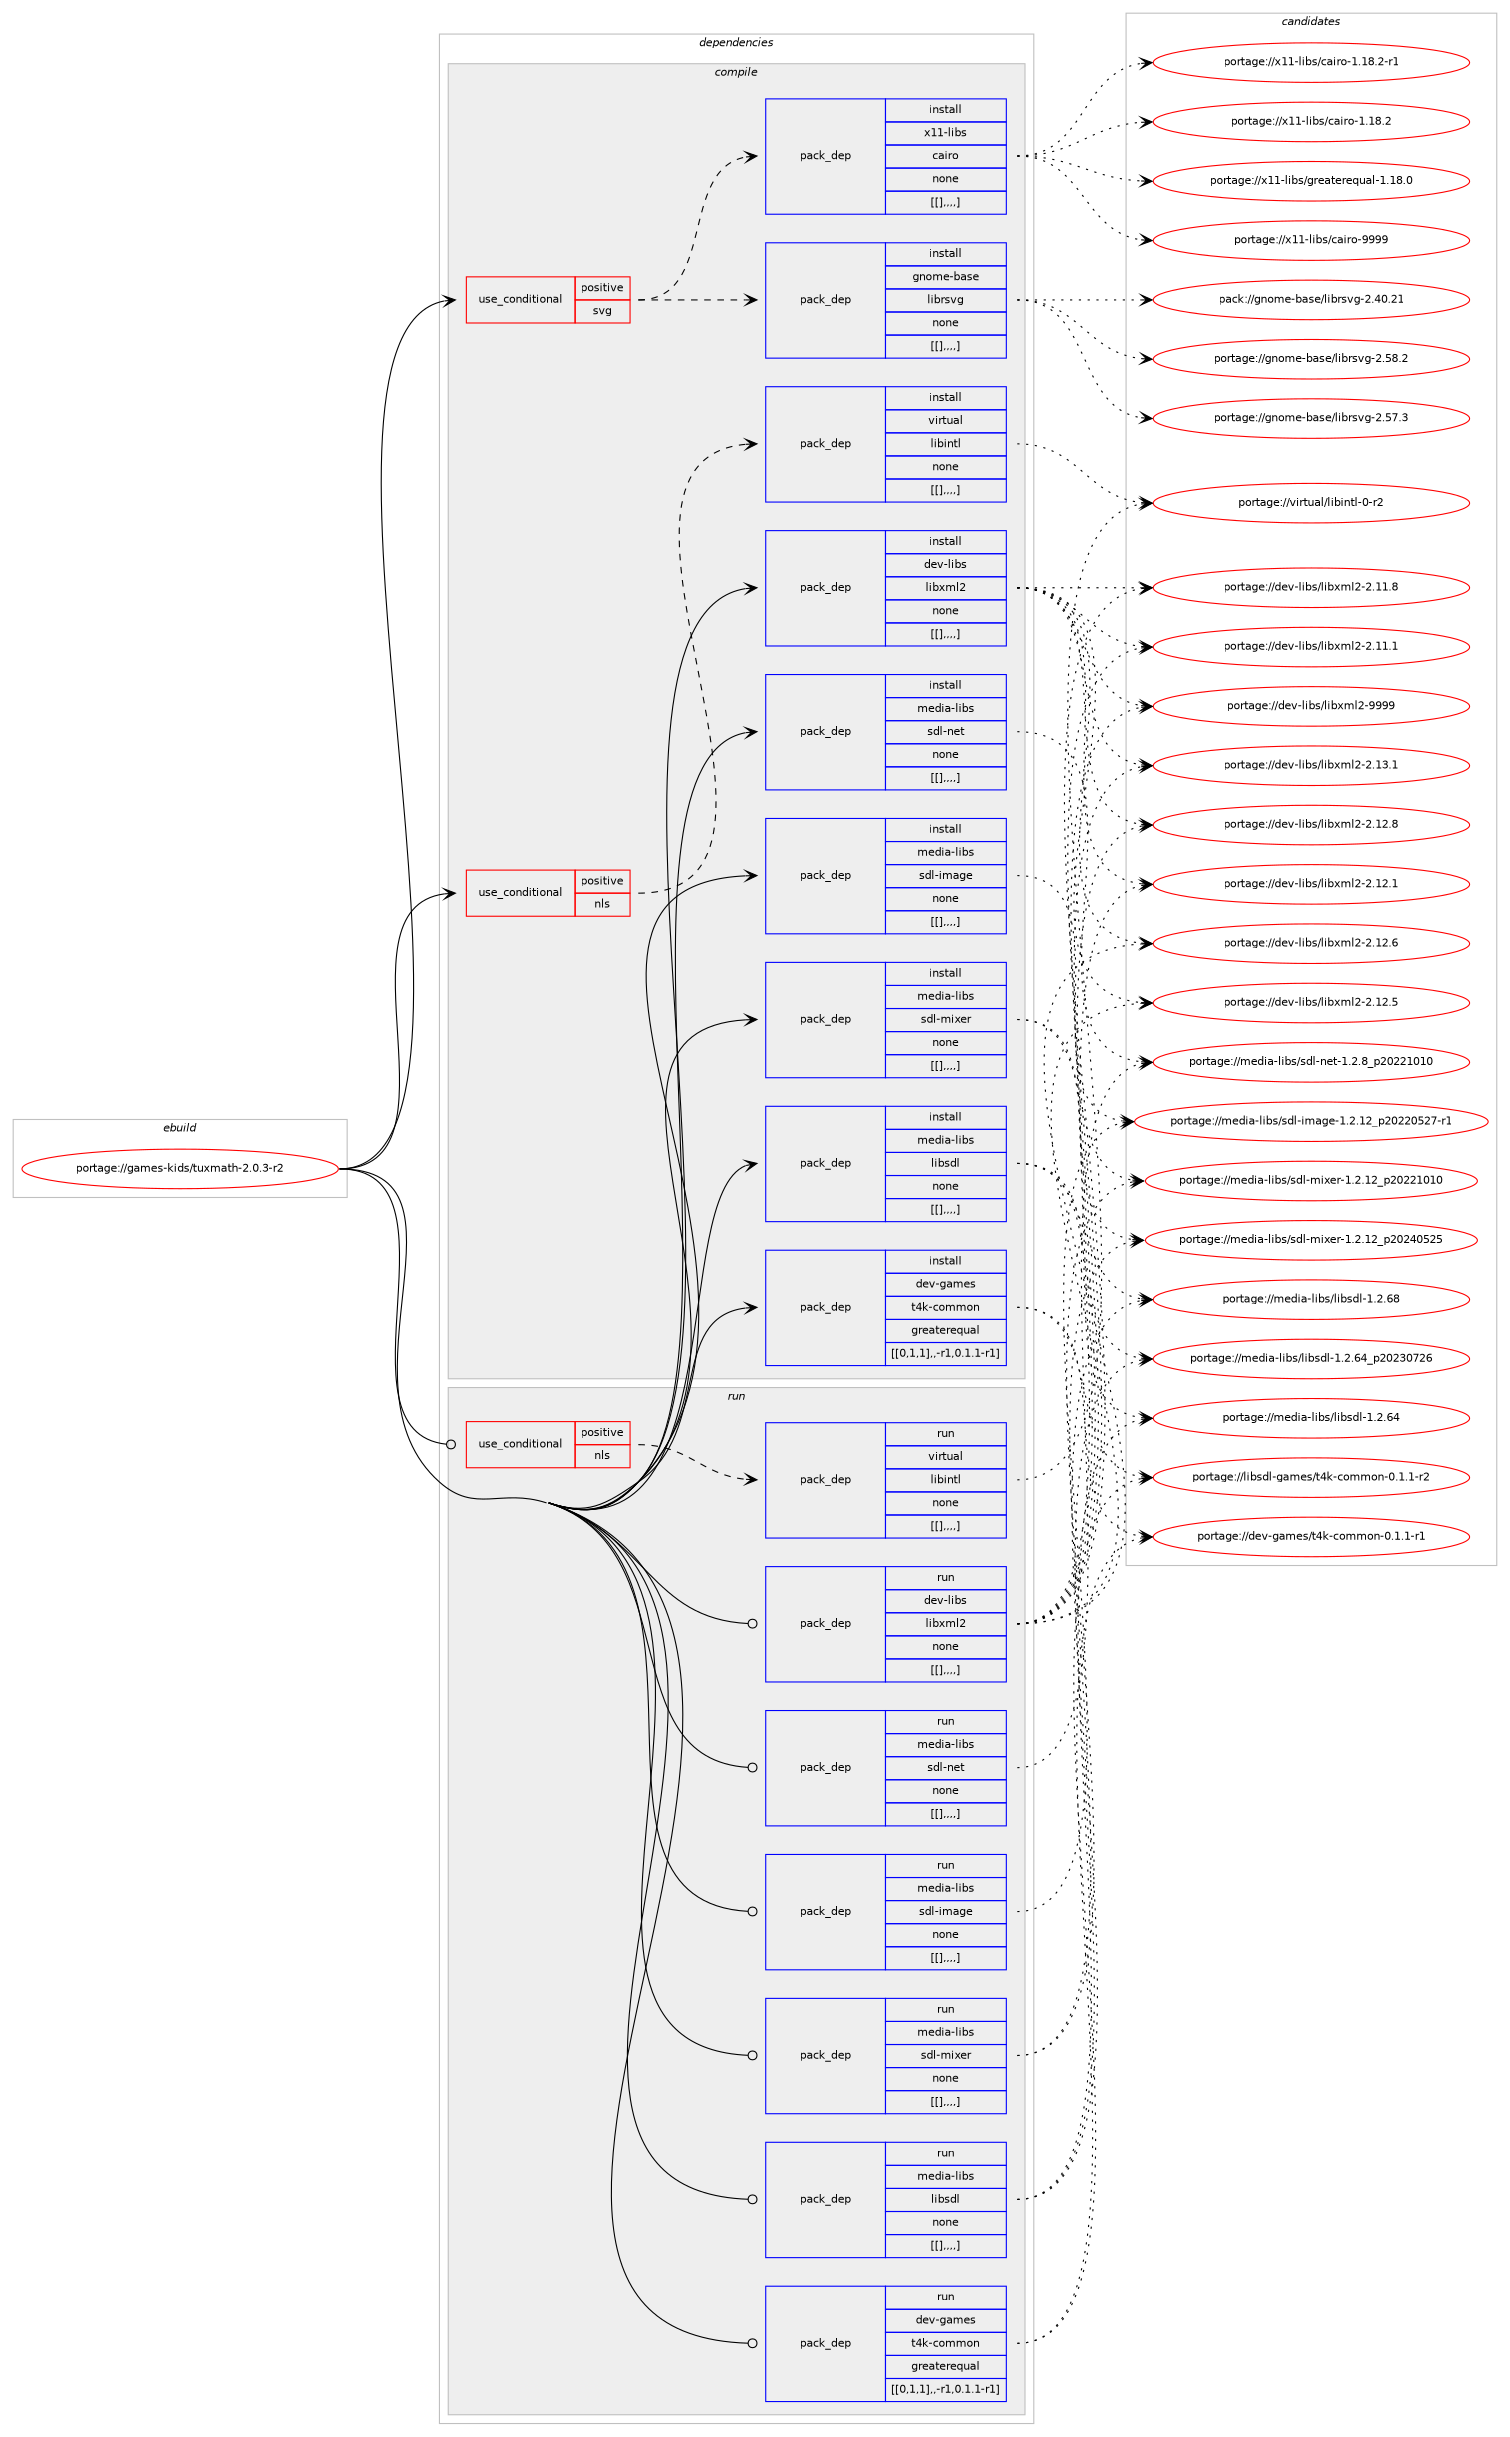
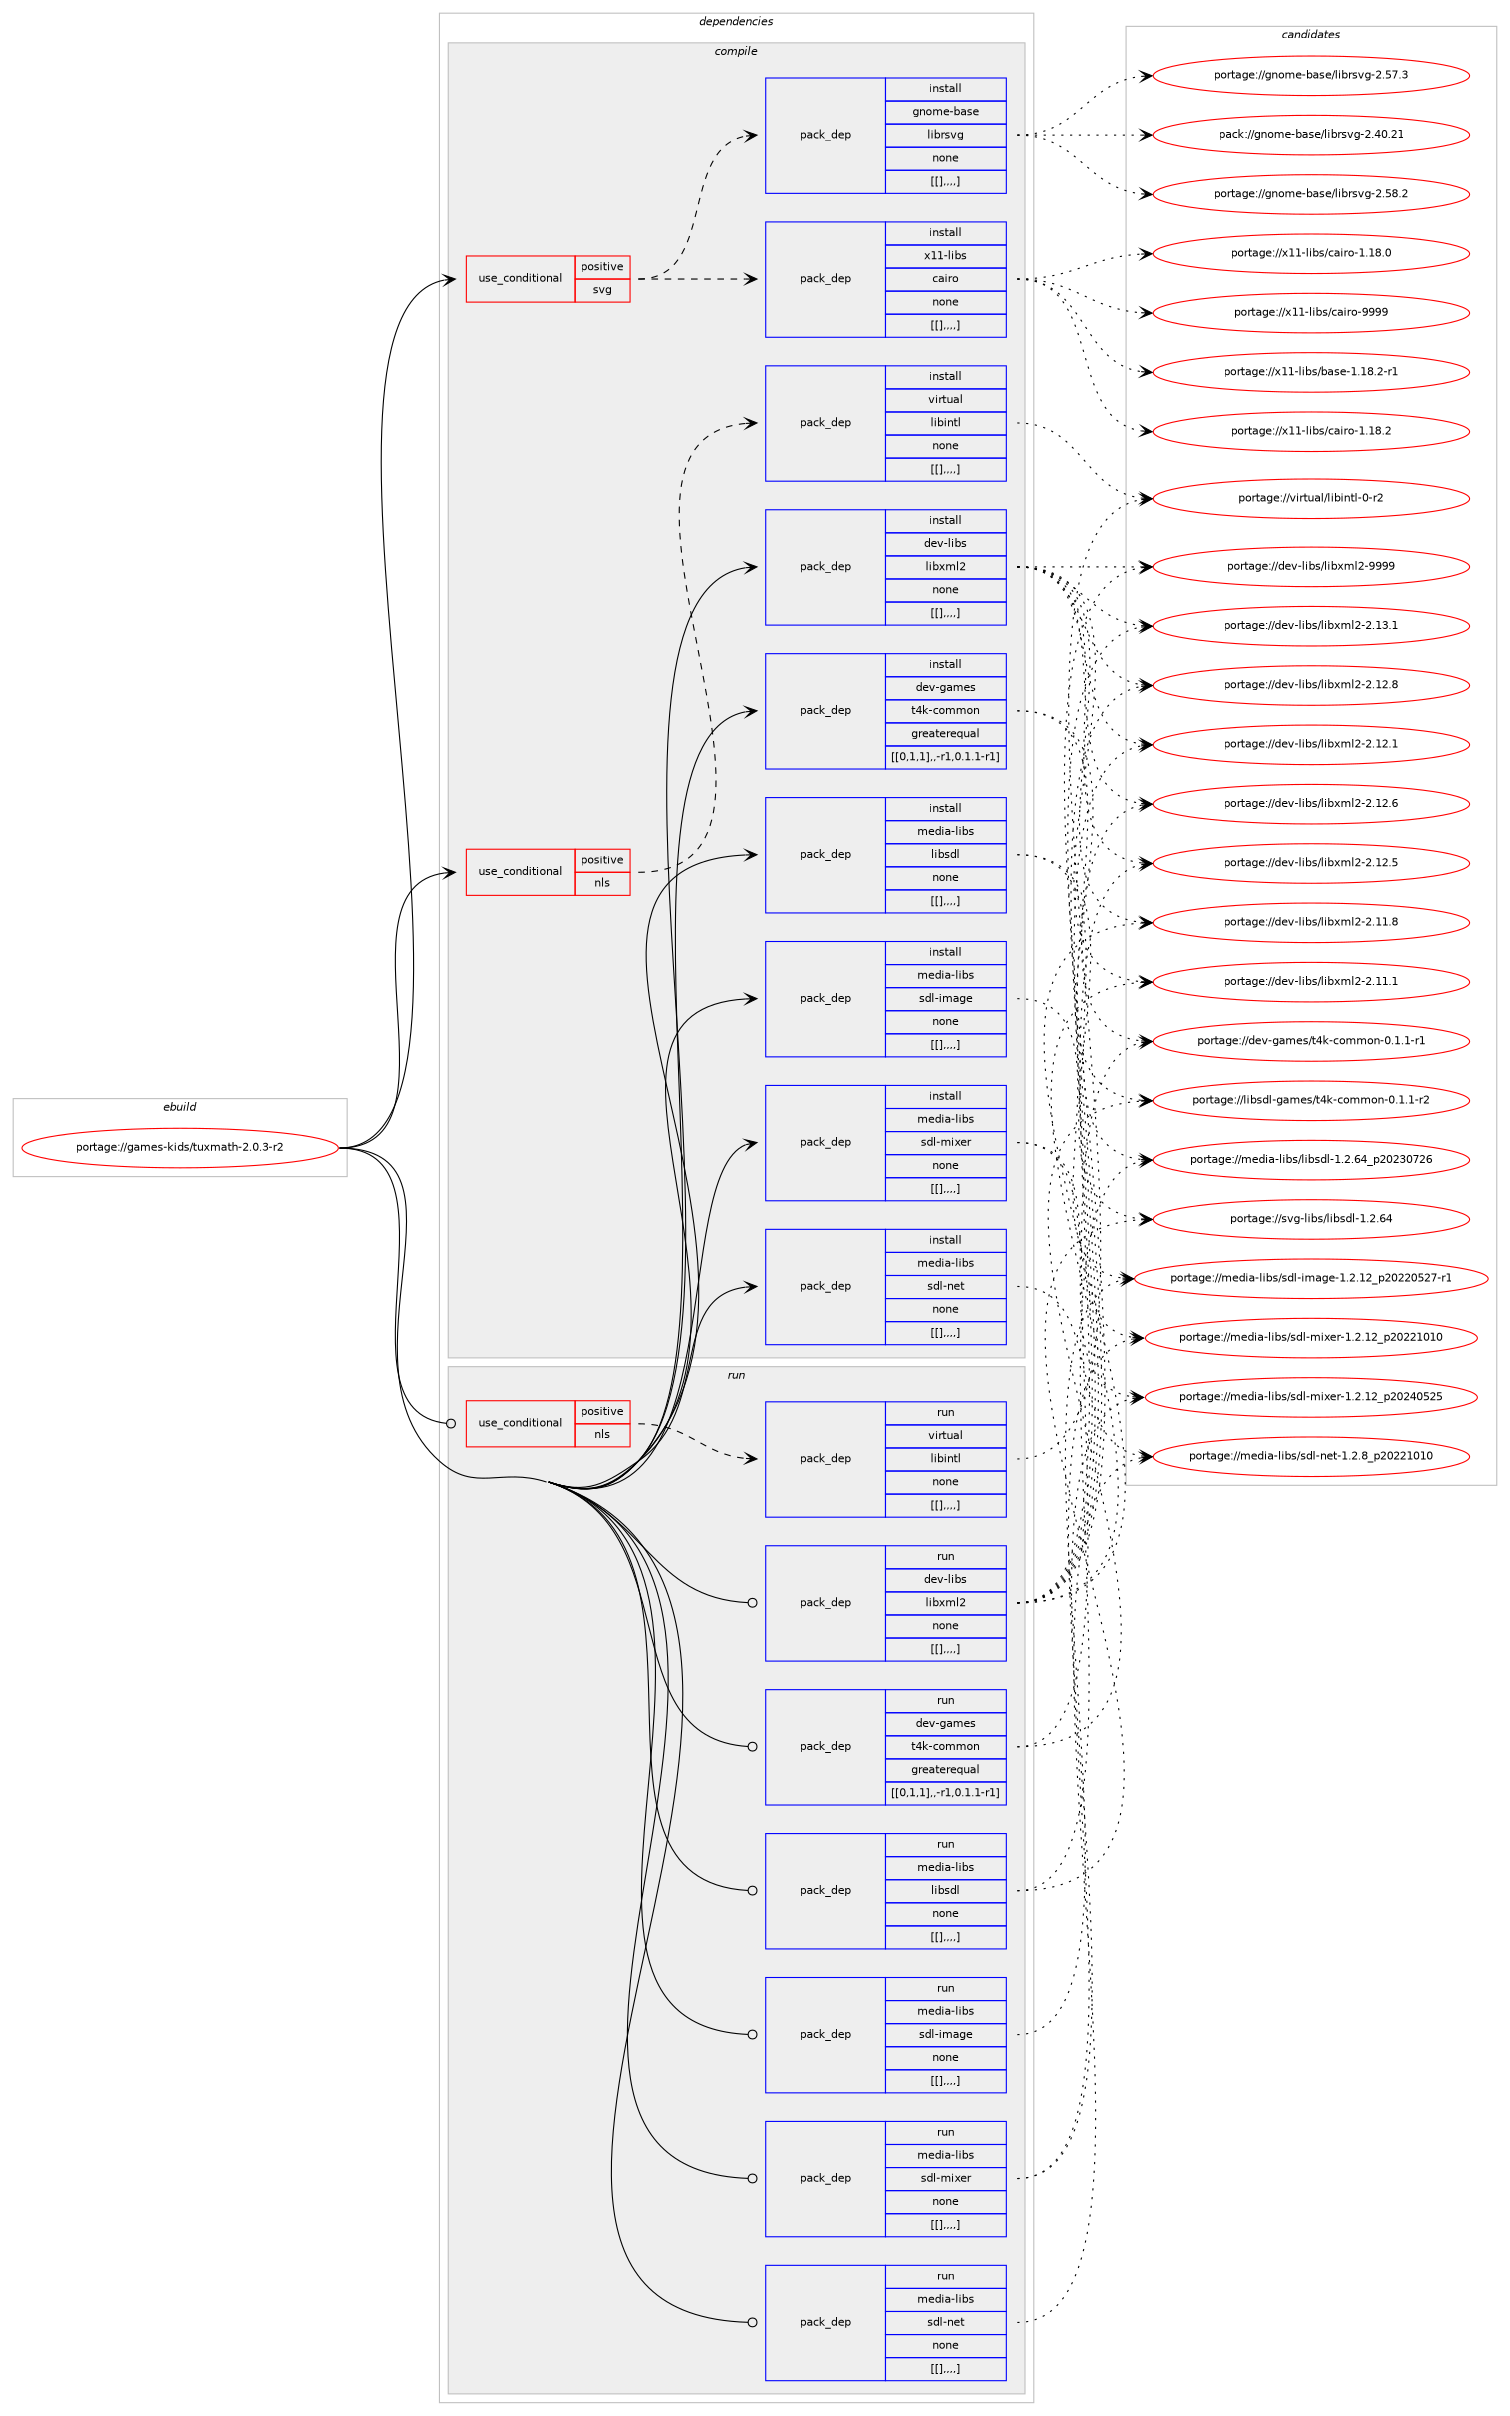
(1311, 63) -> (1311, 372)
(1311, 181) -> (1311, 254)
(1311, 1300) -> none
(1311, 1418) -> (1311, 1219)
